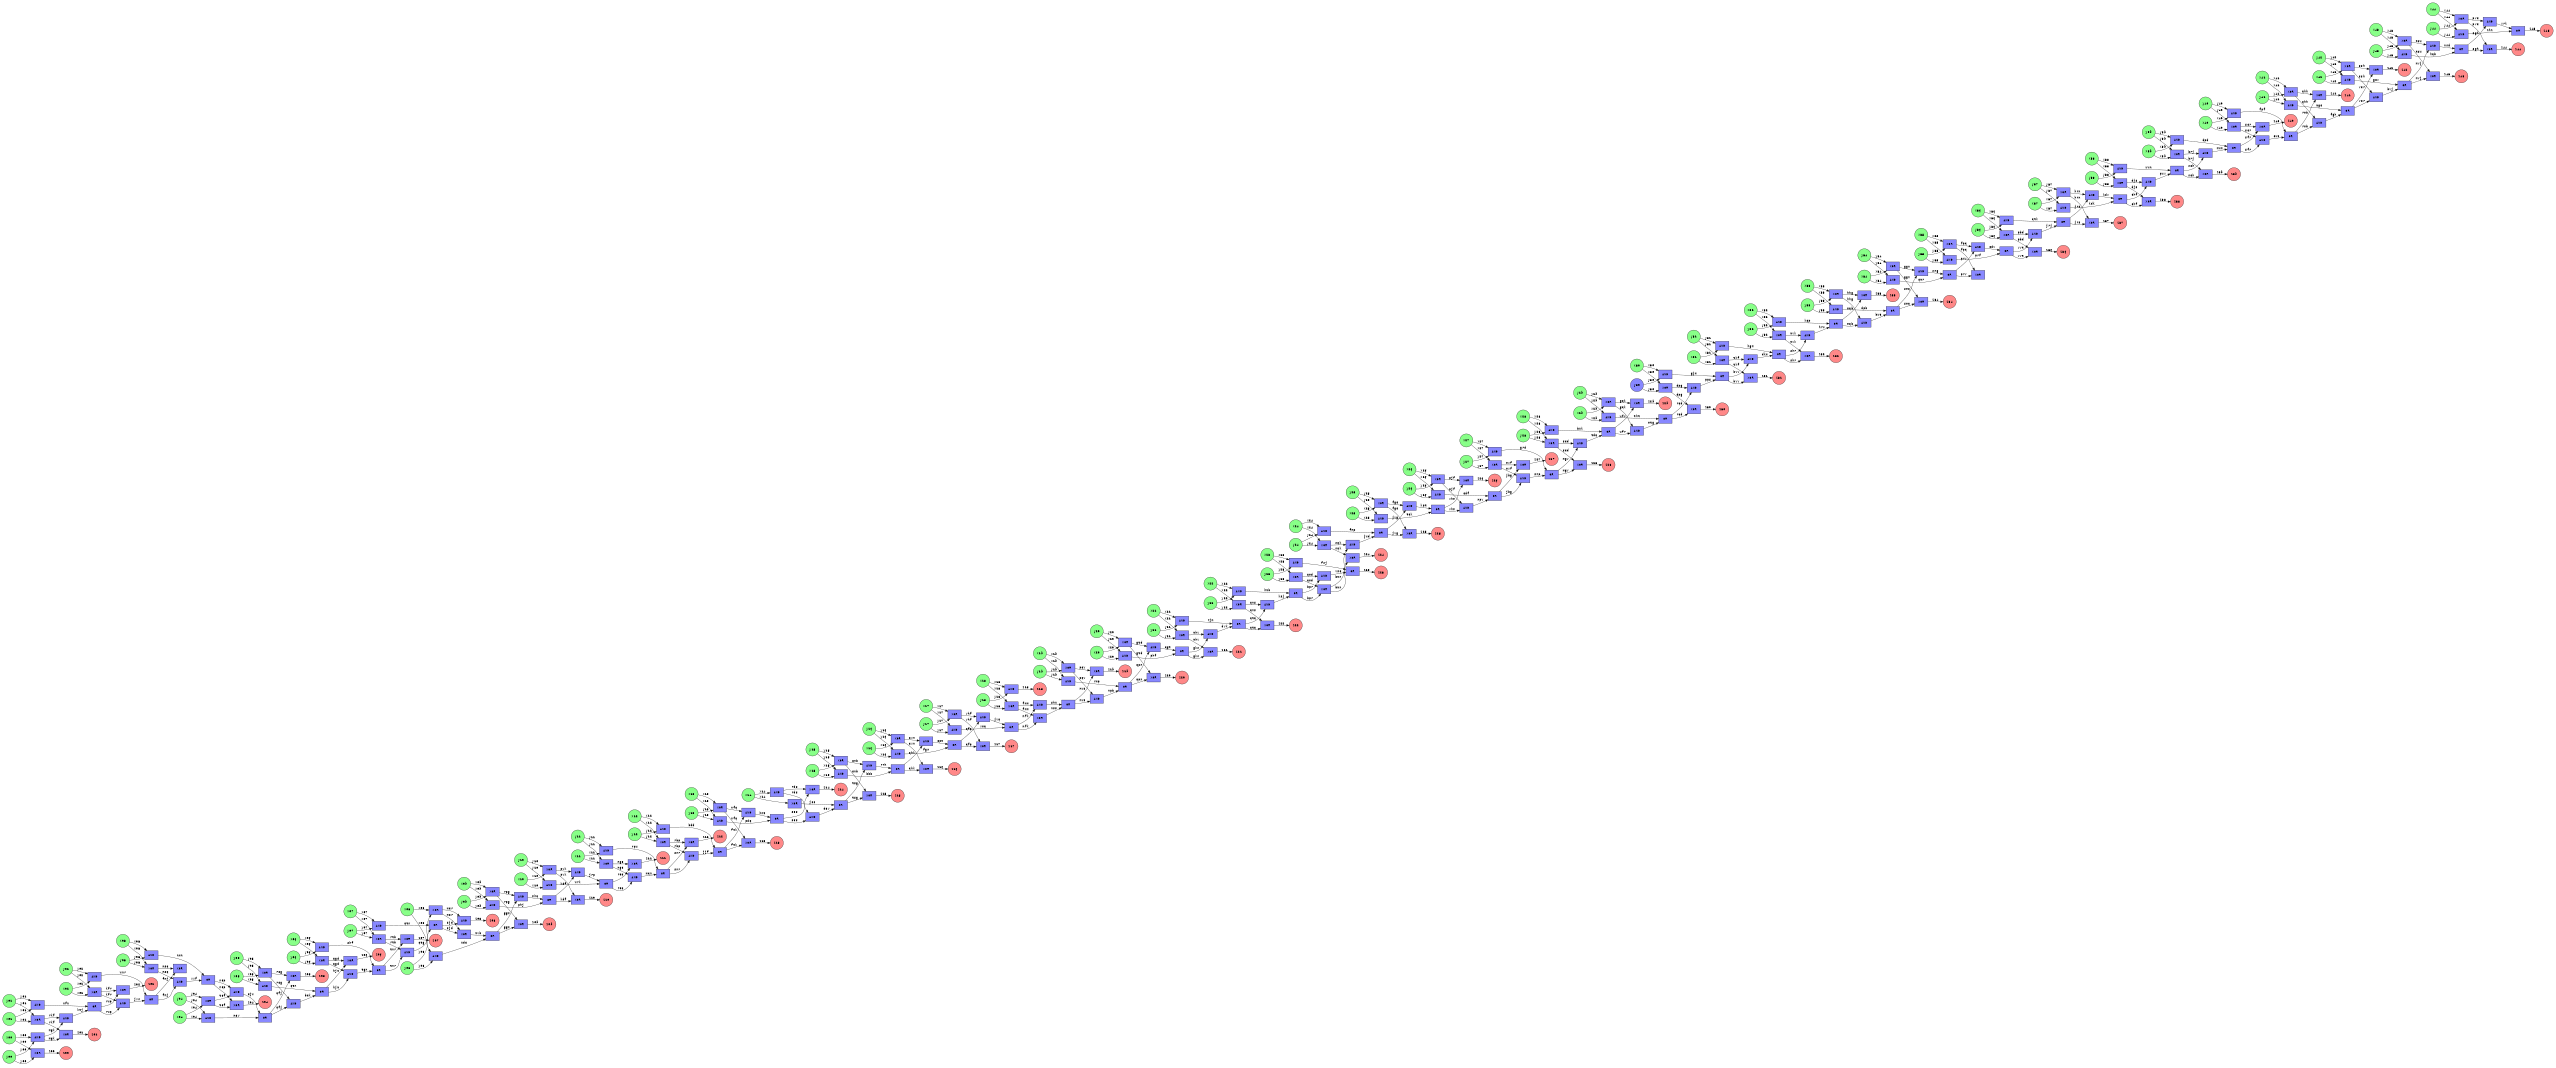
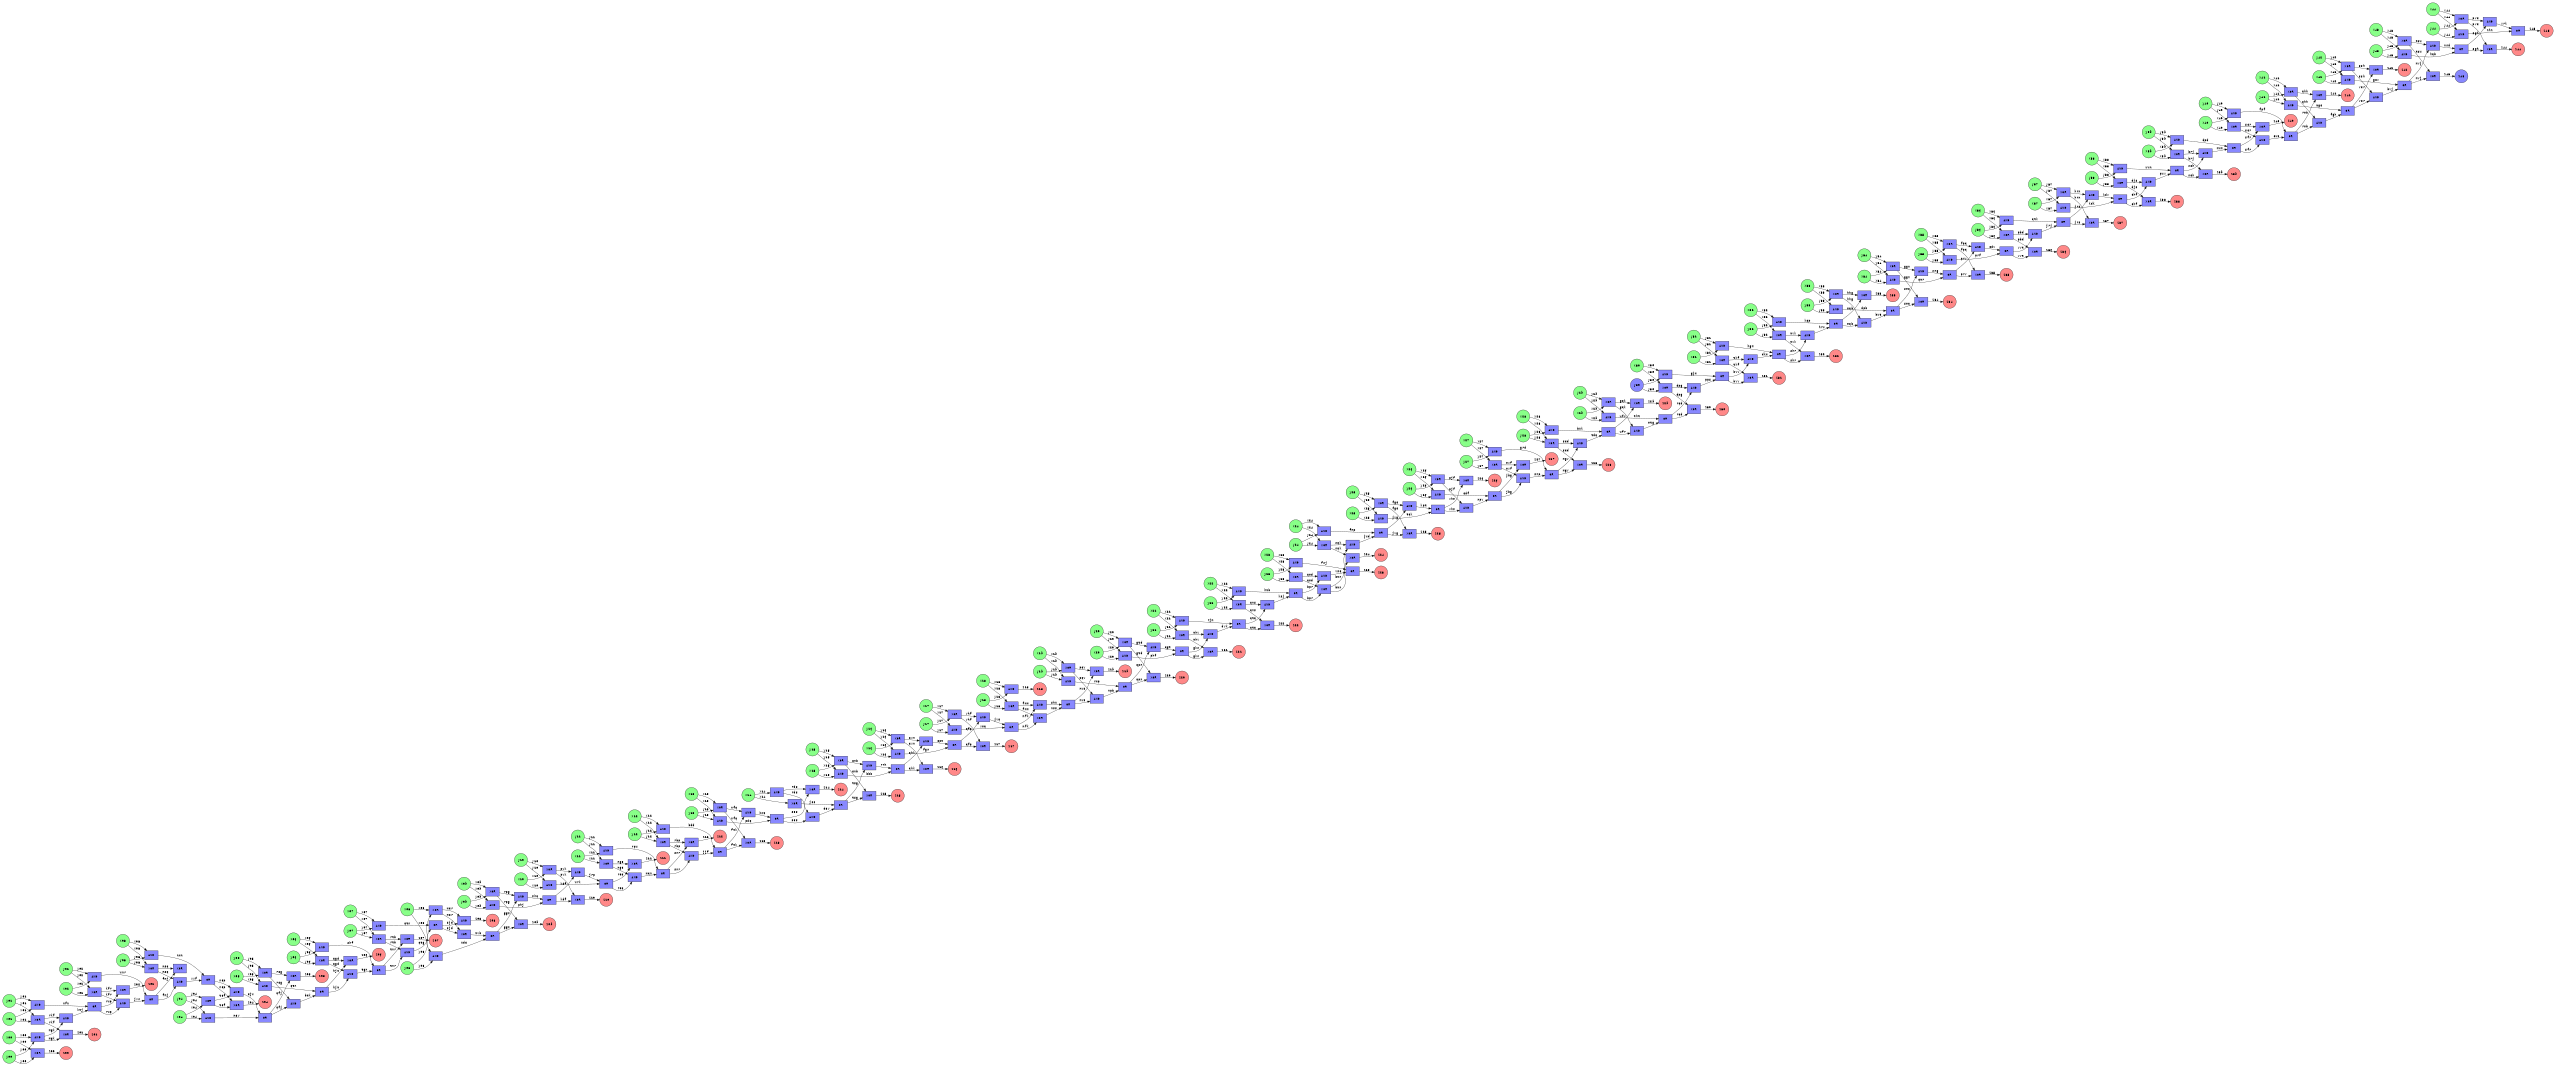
(2461, 76) -> (2461, 76)
none -> (2007, 275)
